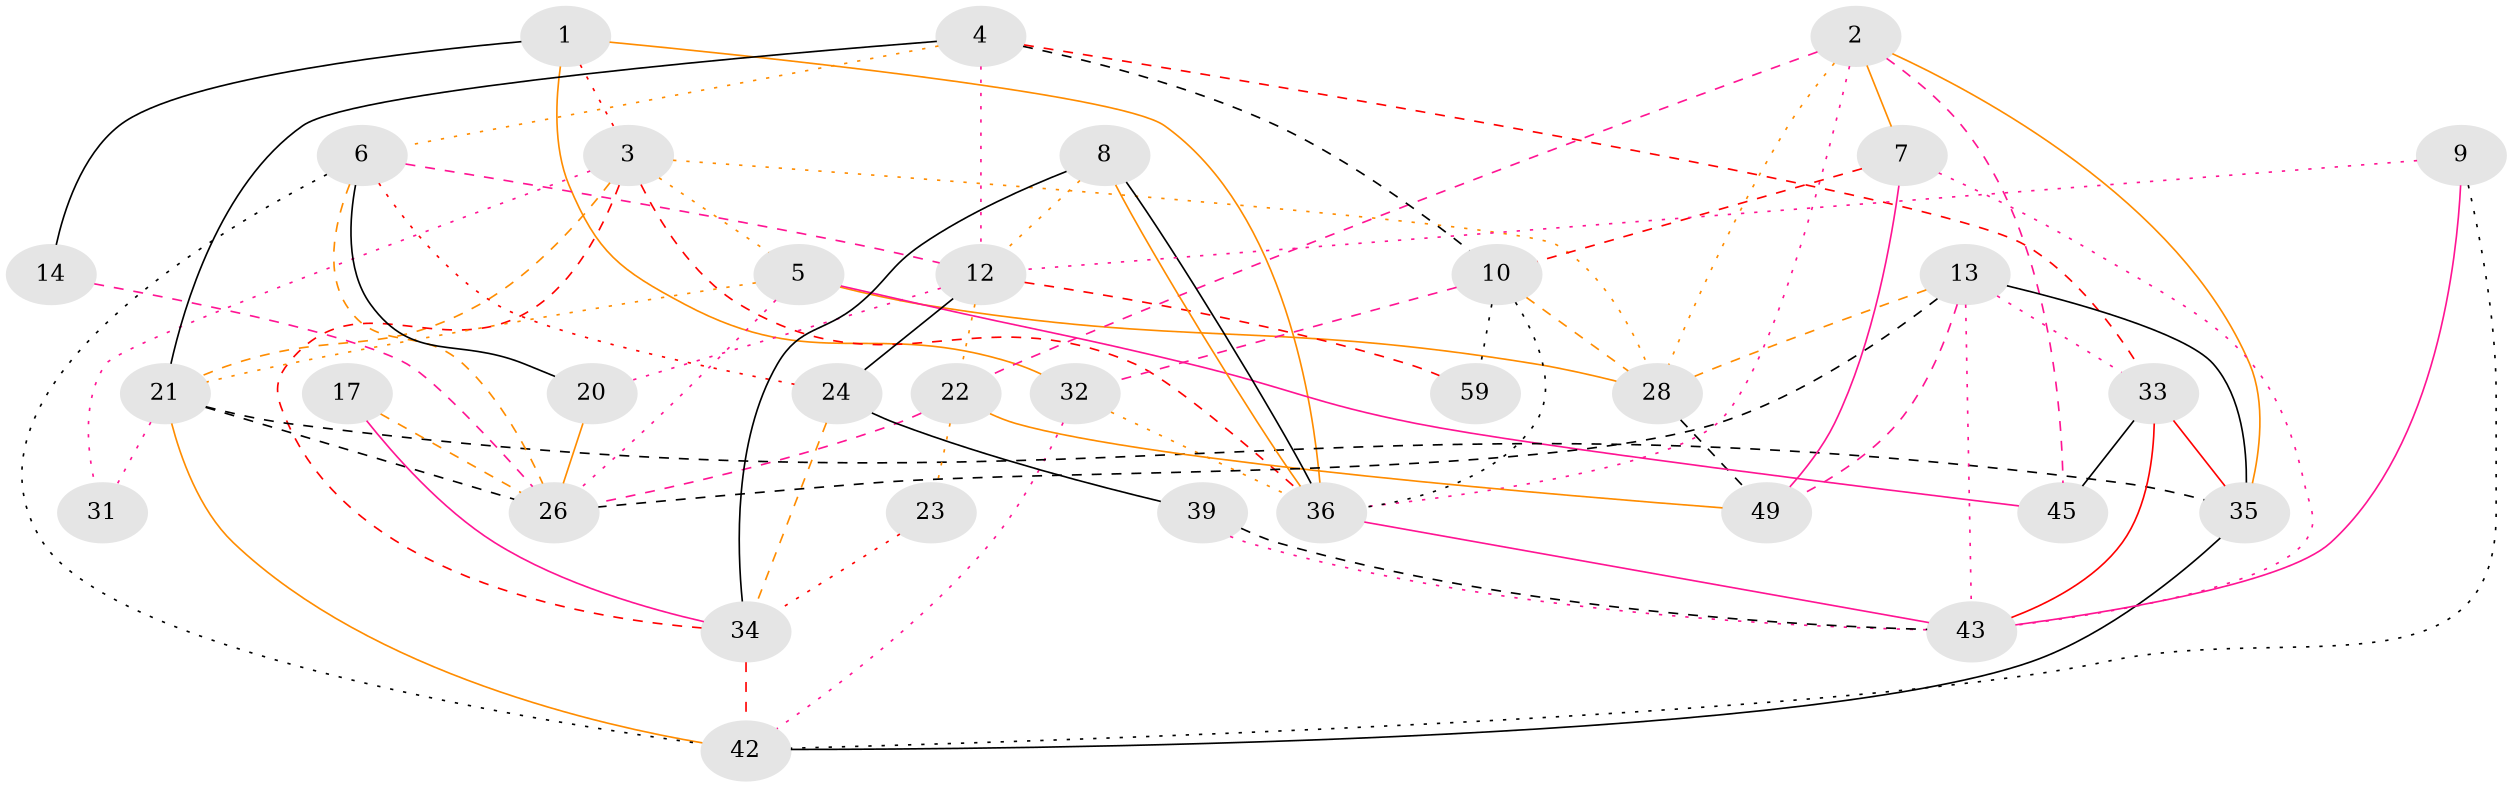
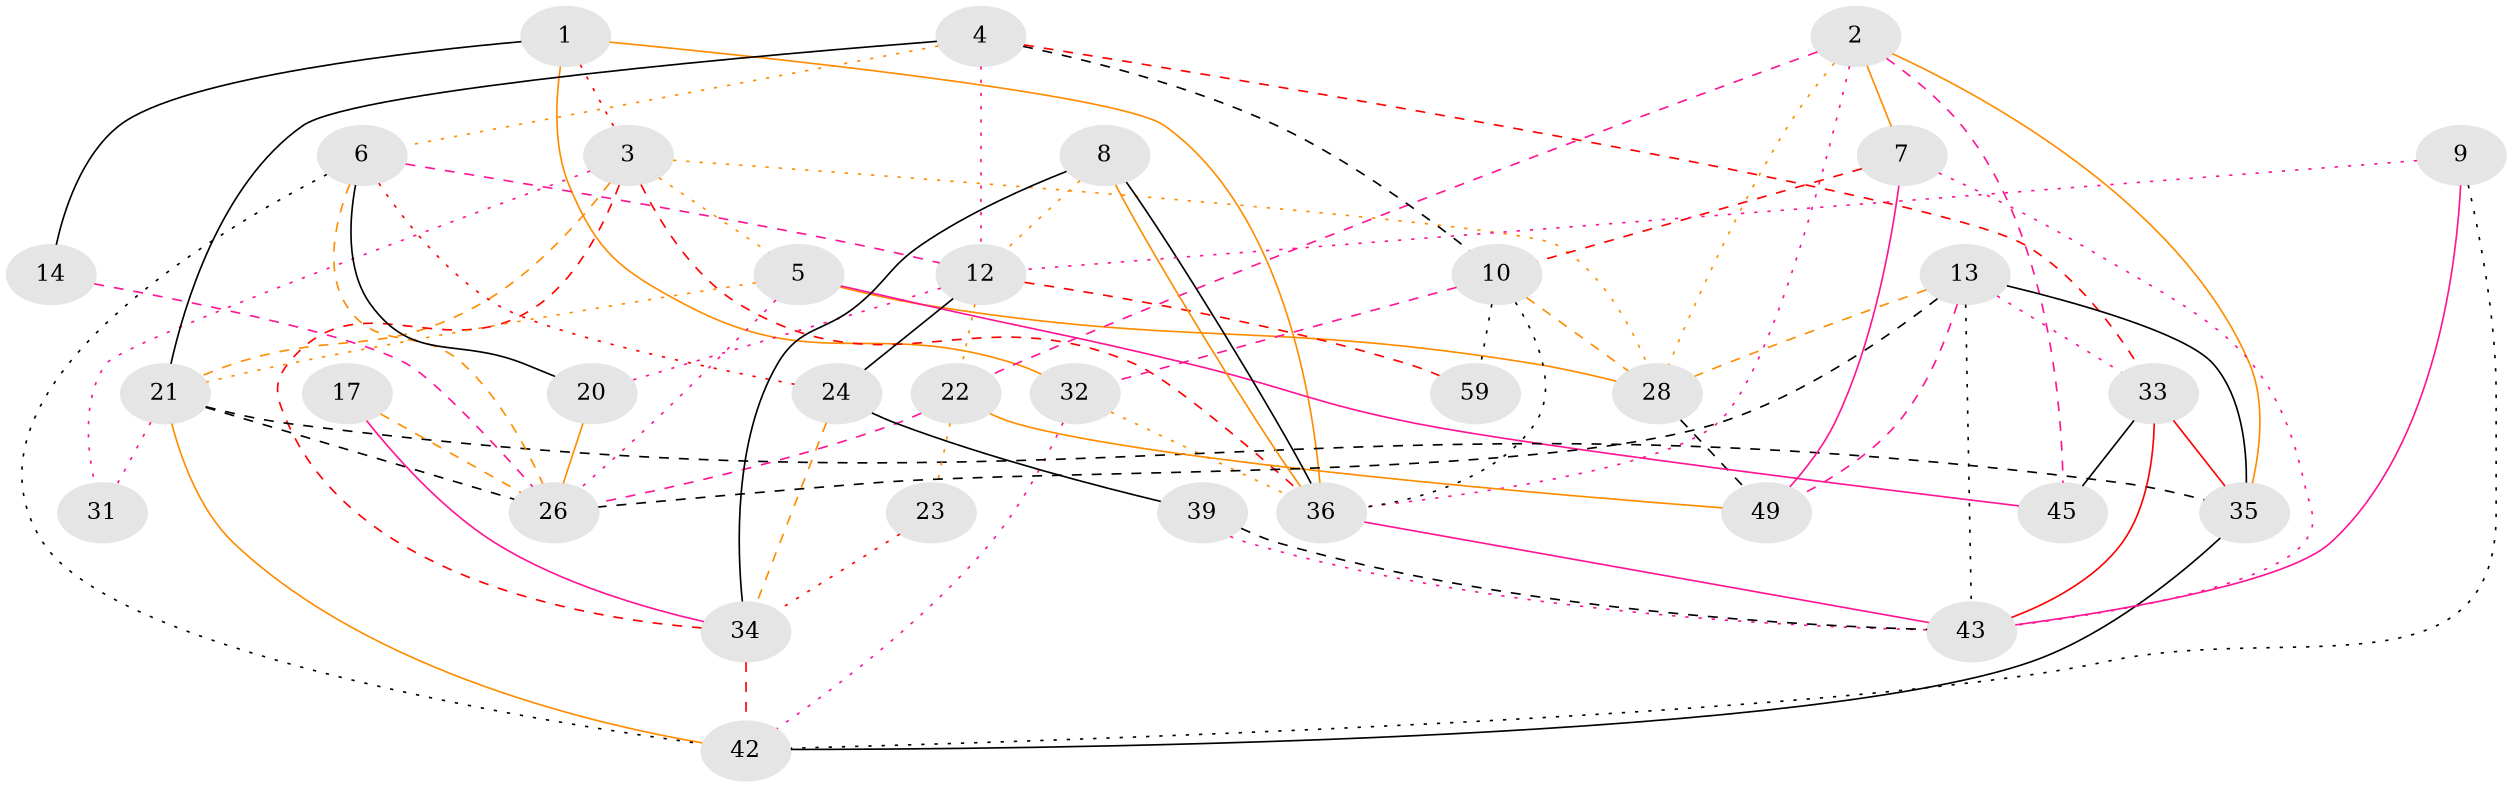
(1968, 453) -> (1968, 453)
